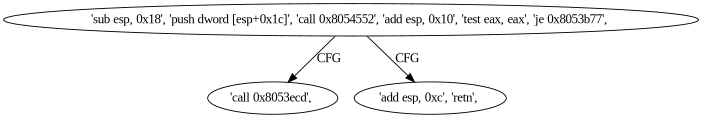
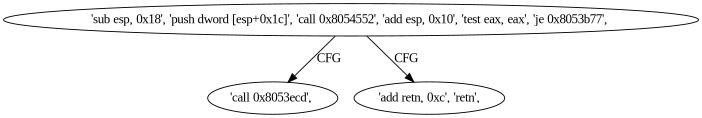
(430, 98) -> (429, 98)
